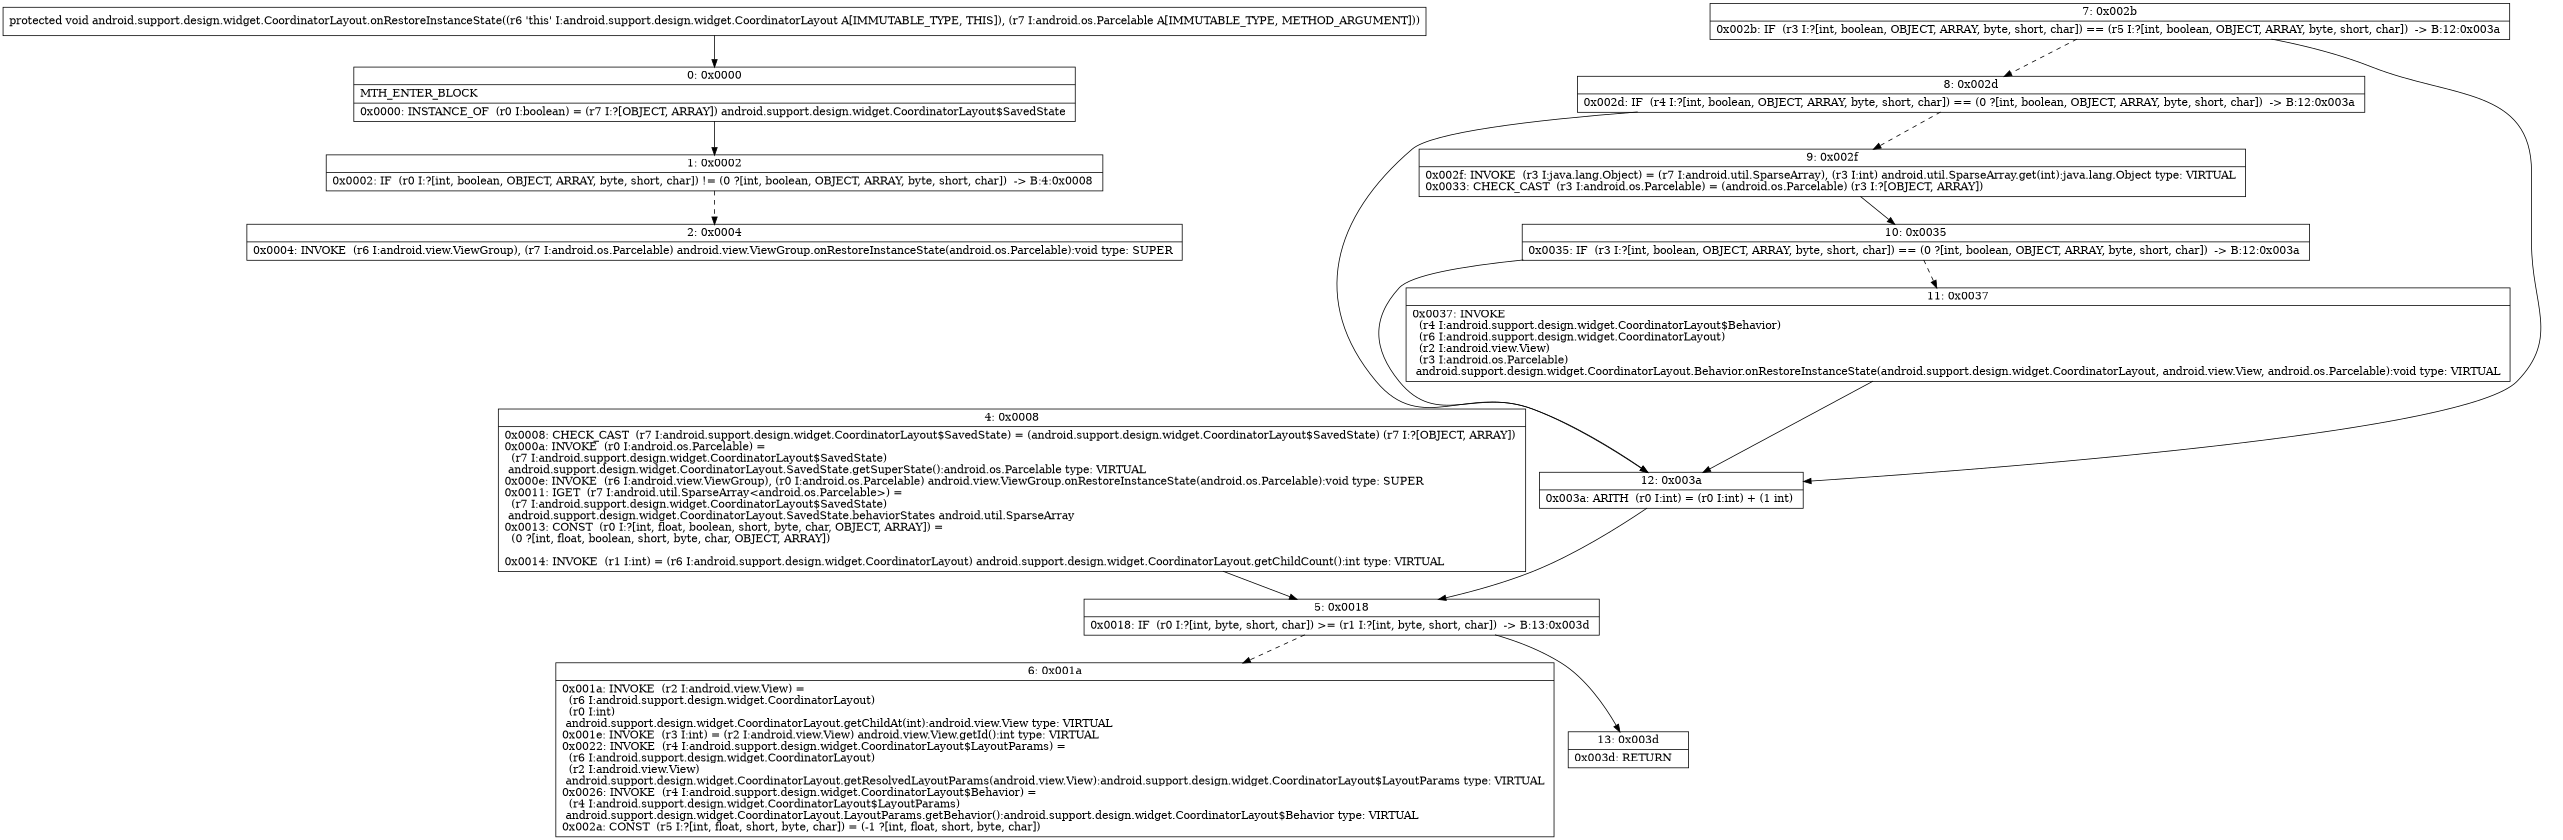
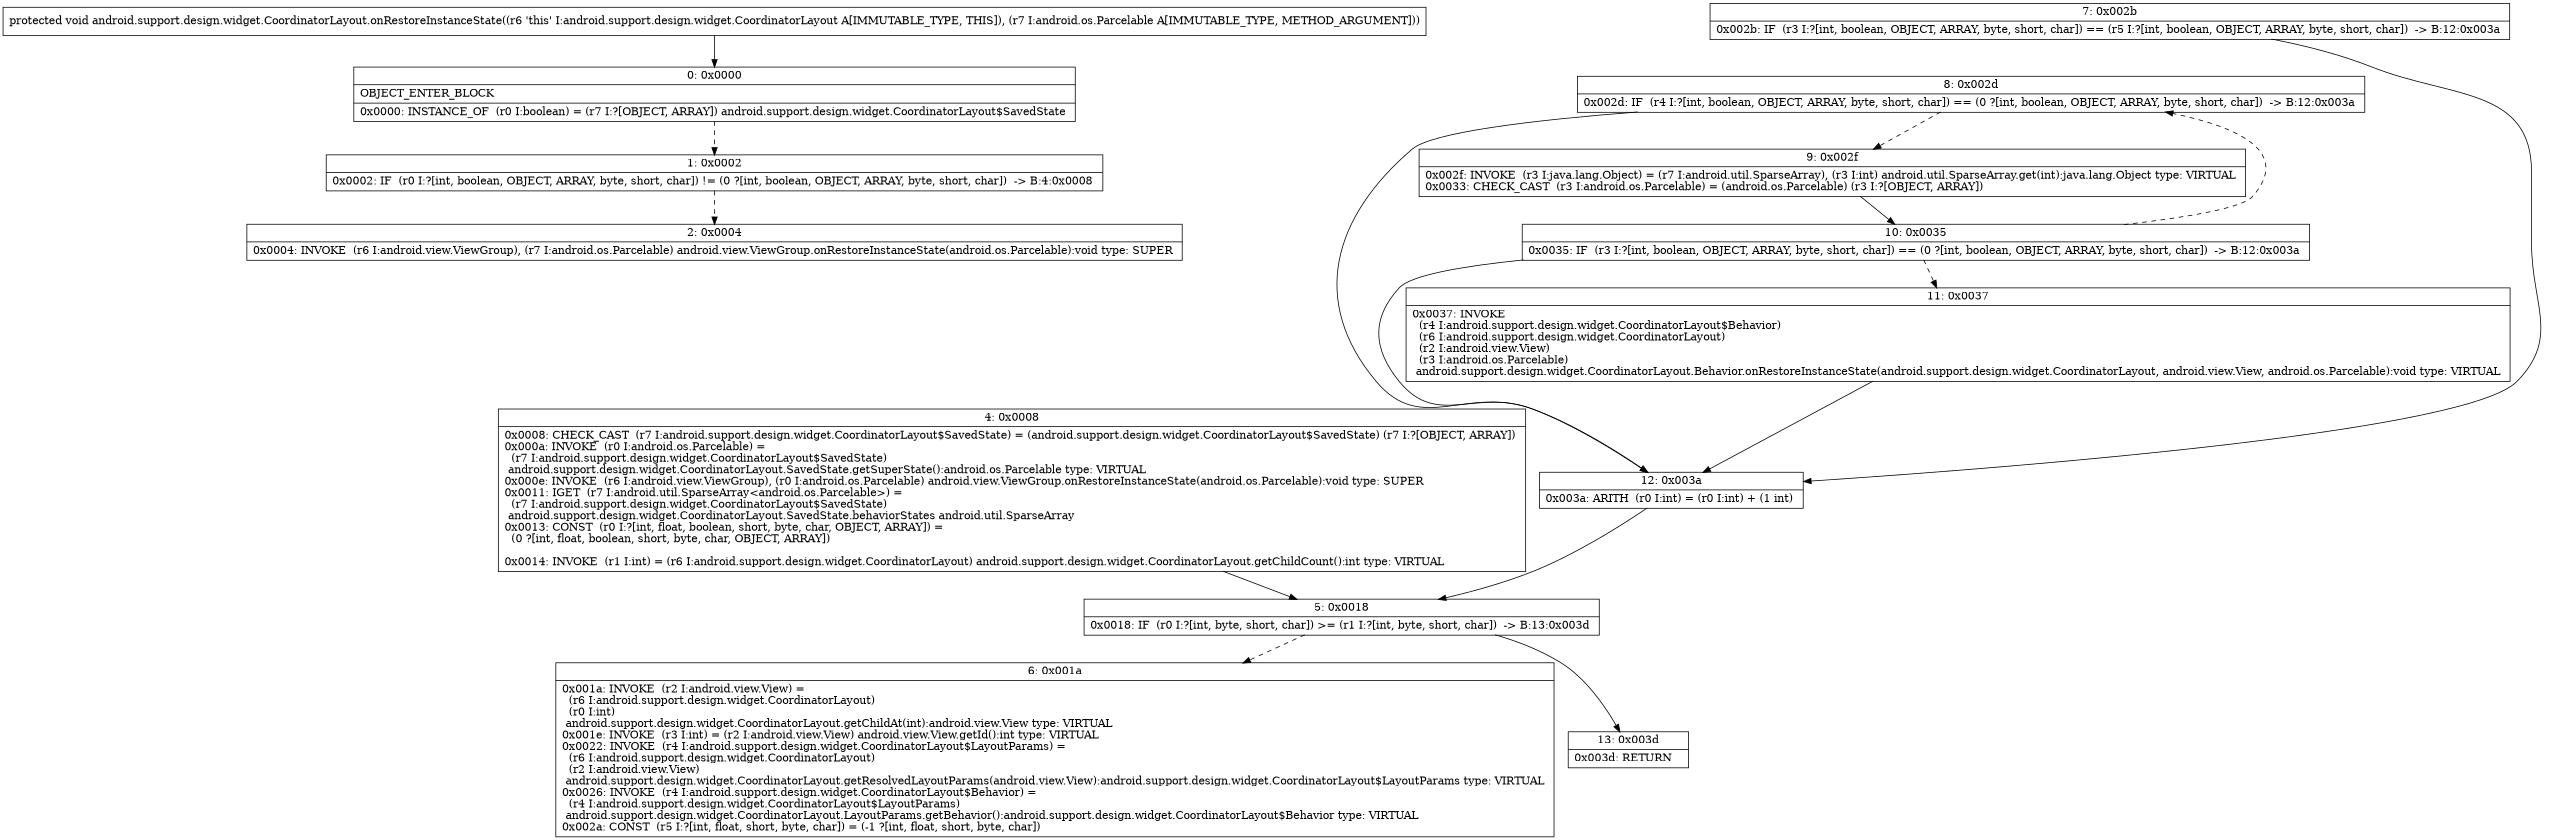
(2044, 56) -> (2256, 191)
(419, 94) -> (427, 94)
(715, 134) -> (715, 134)
